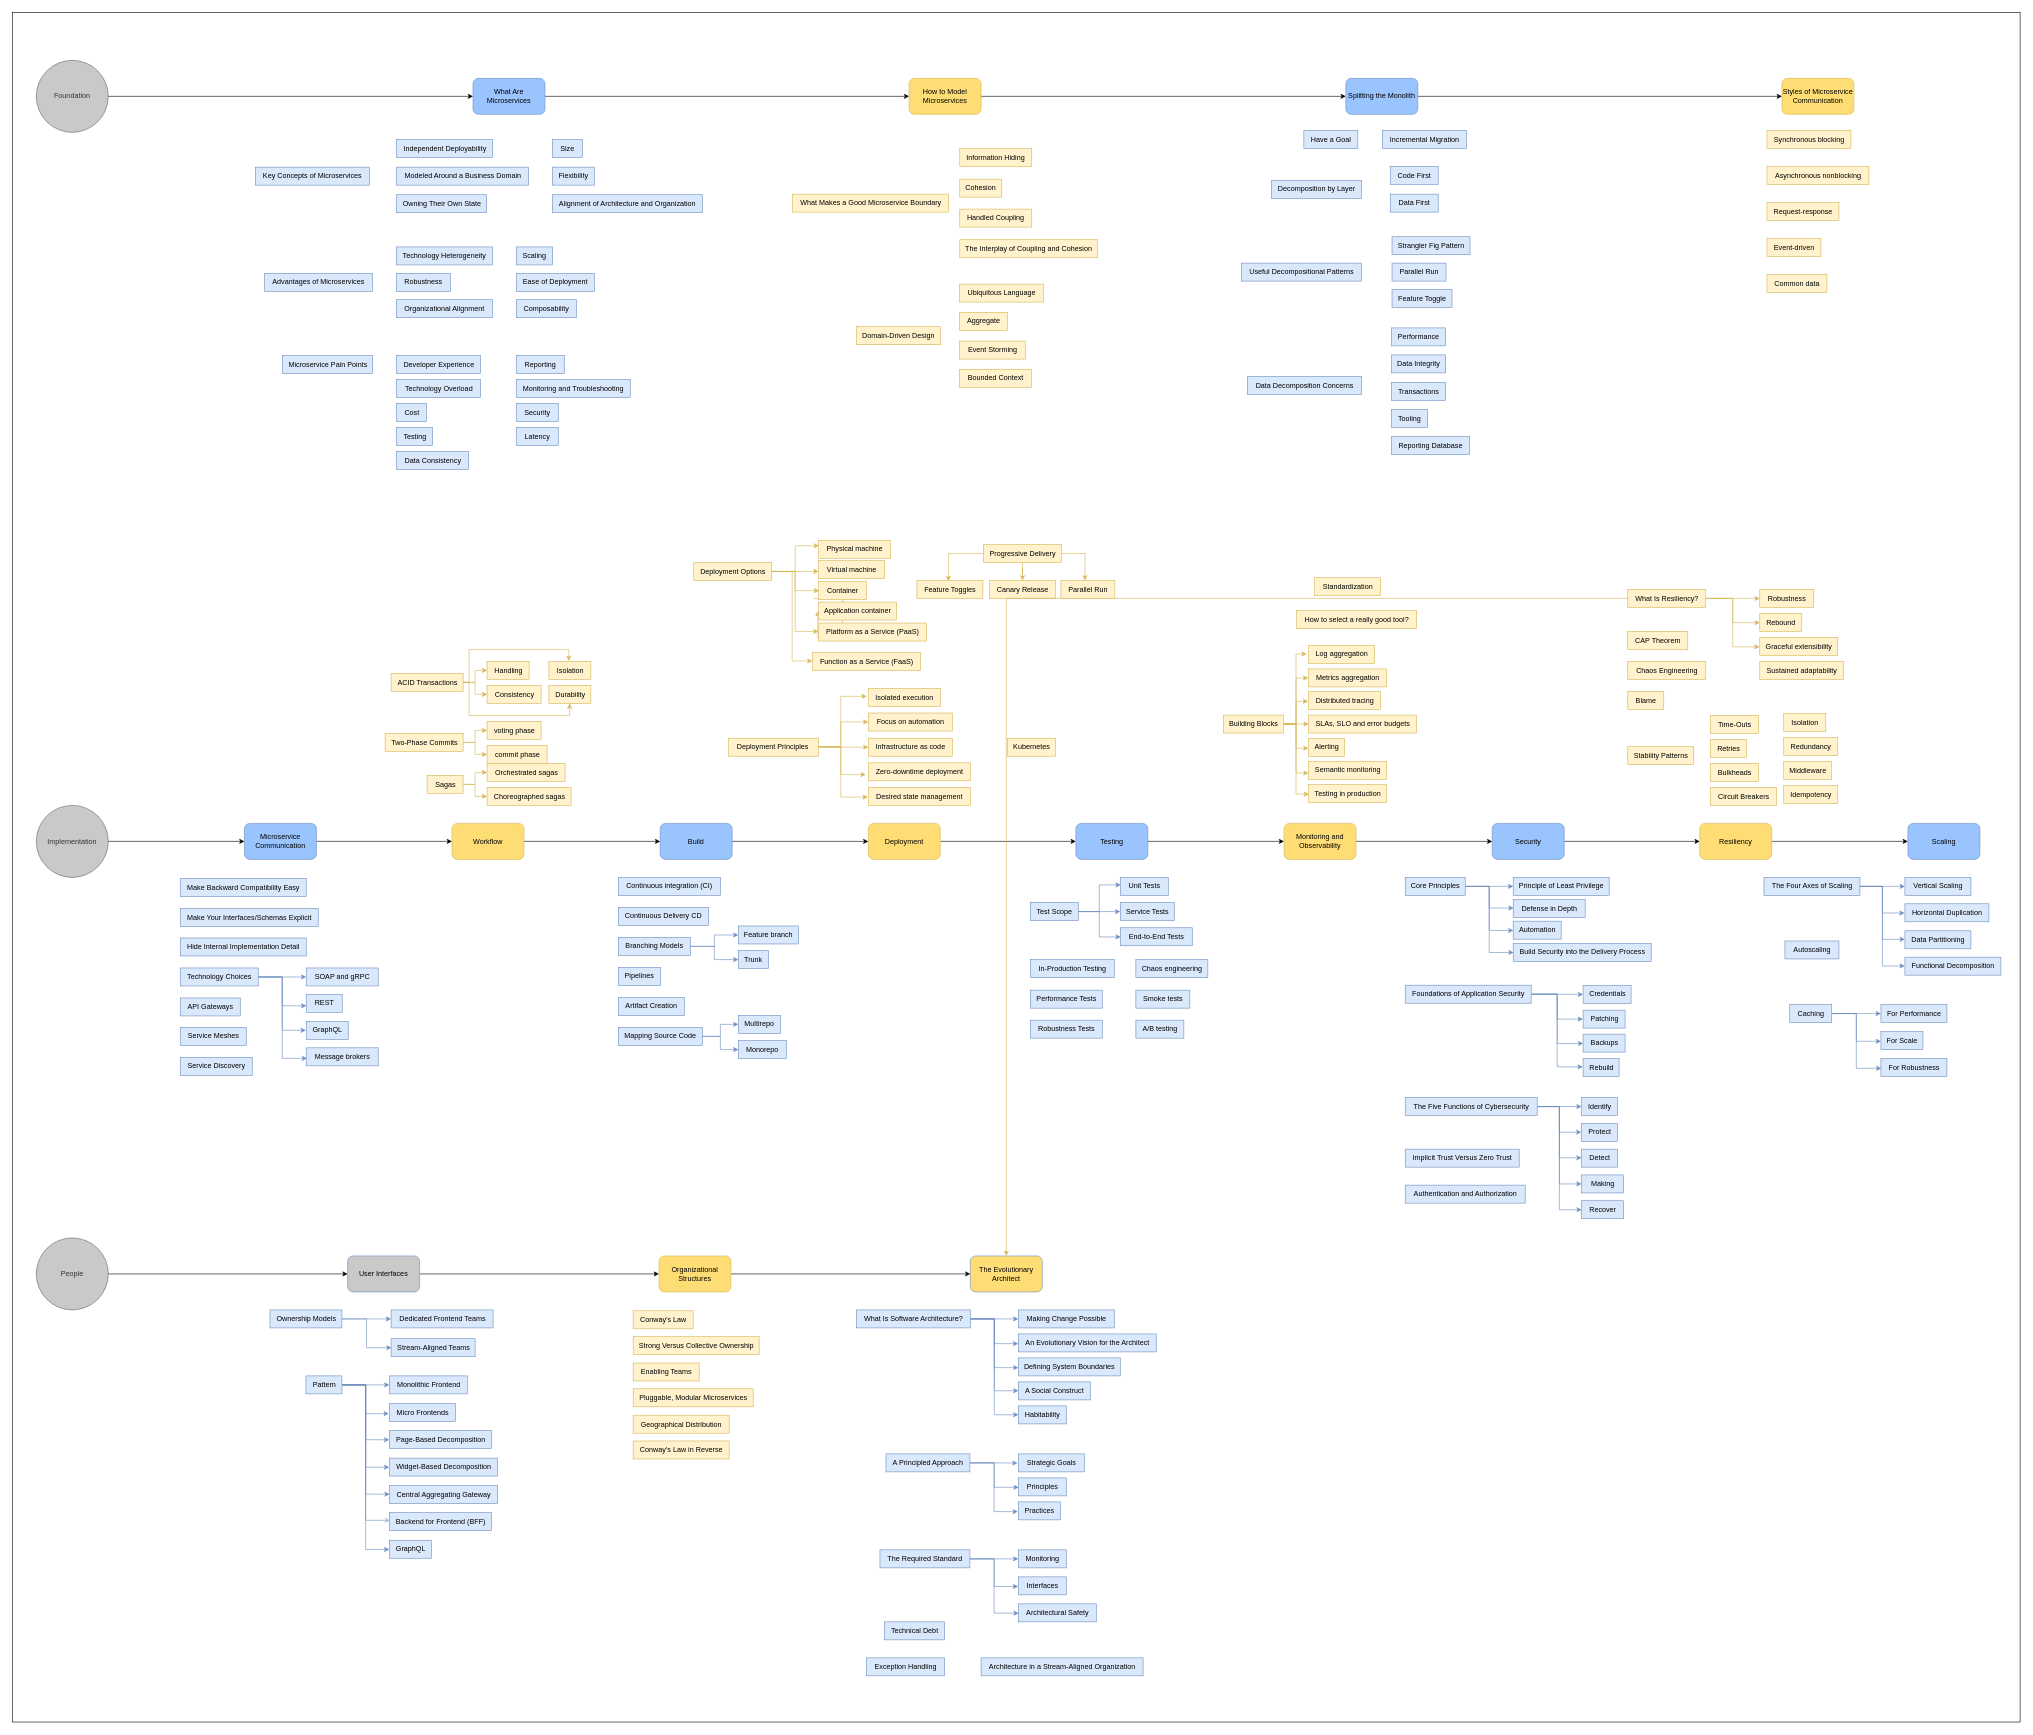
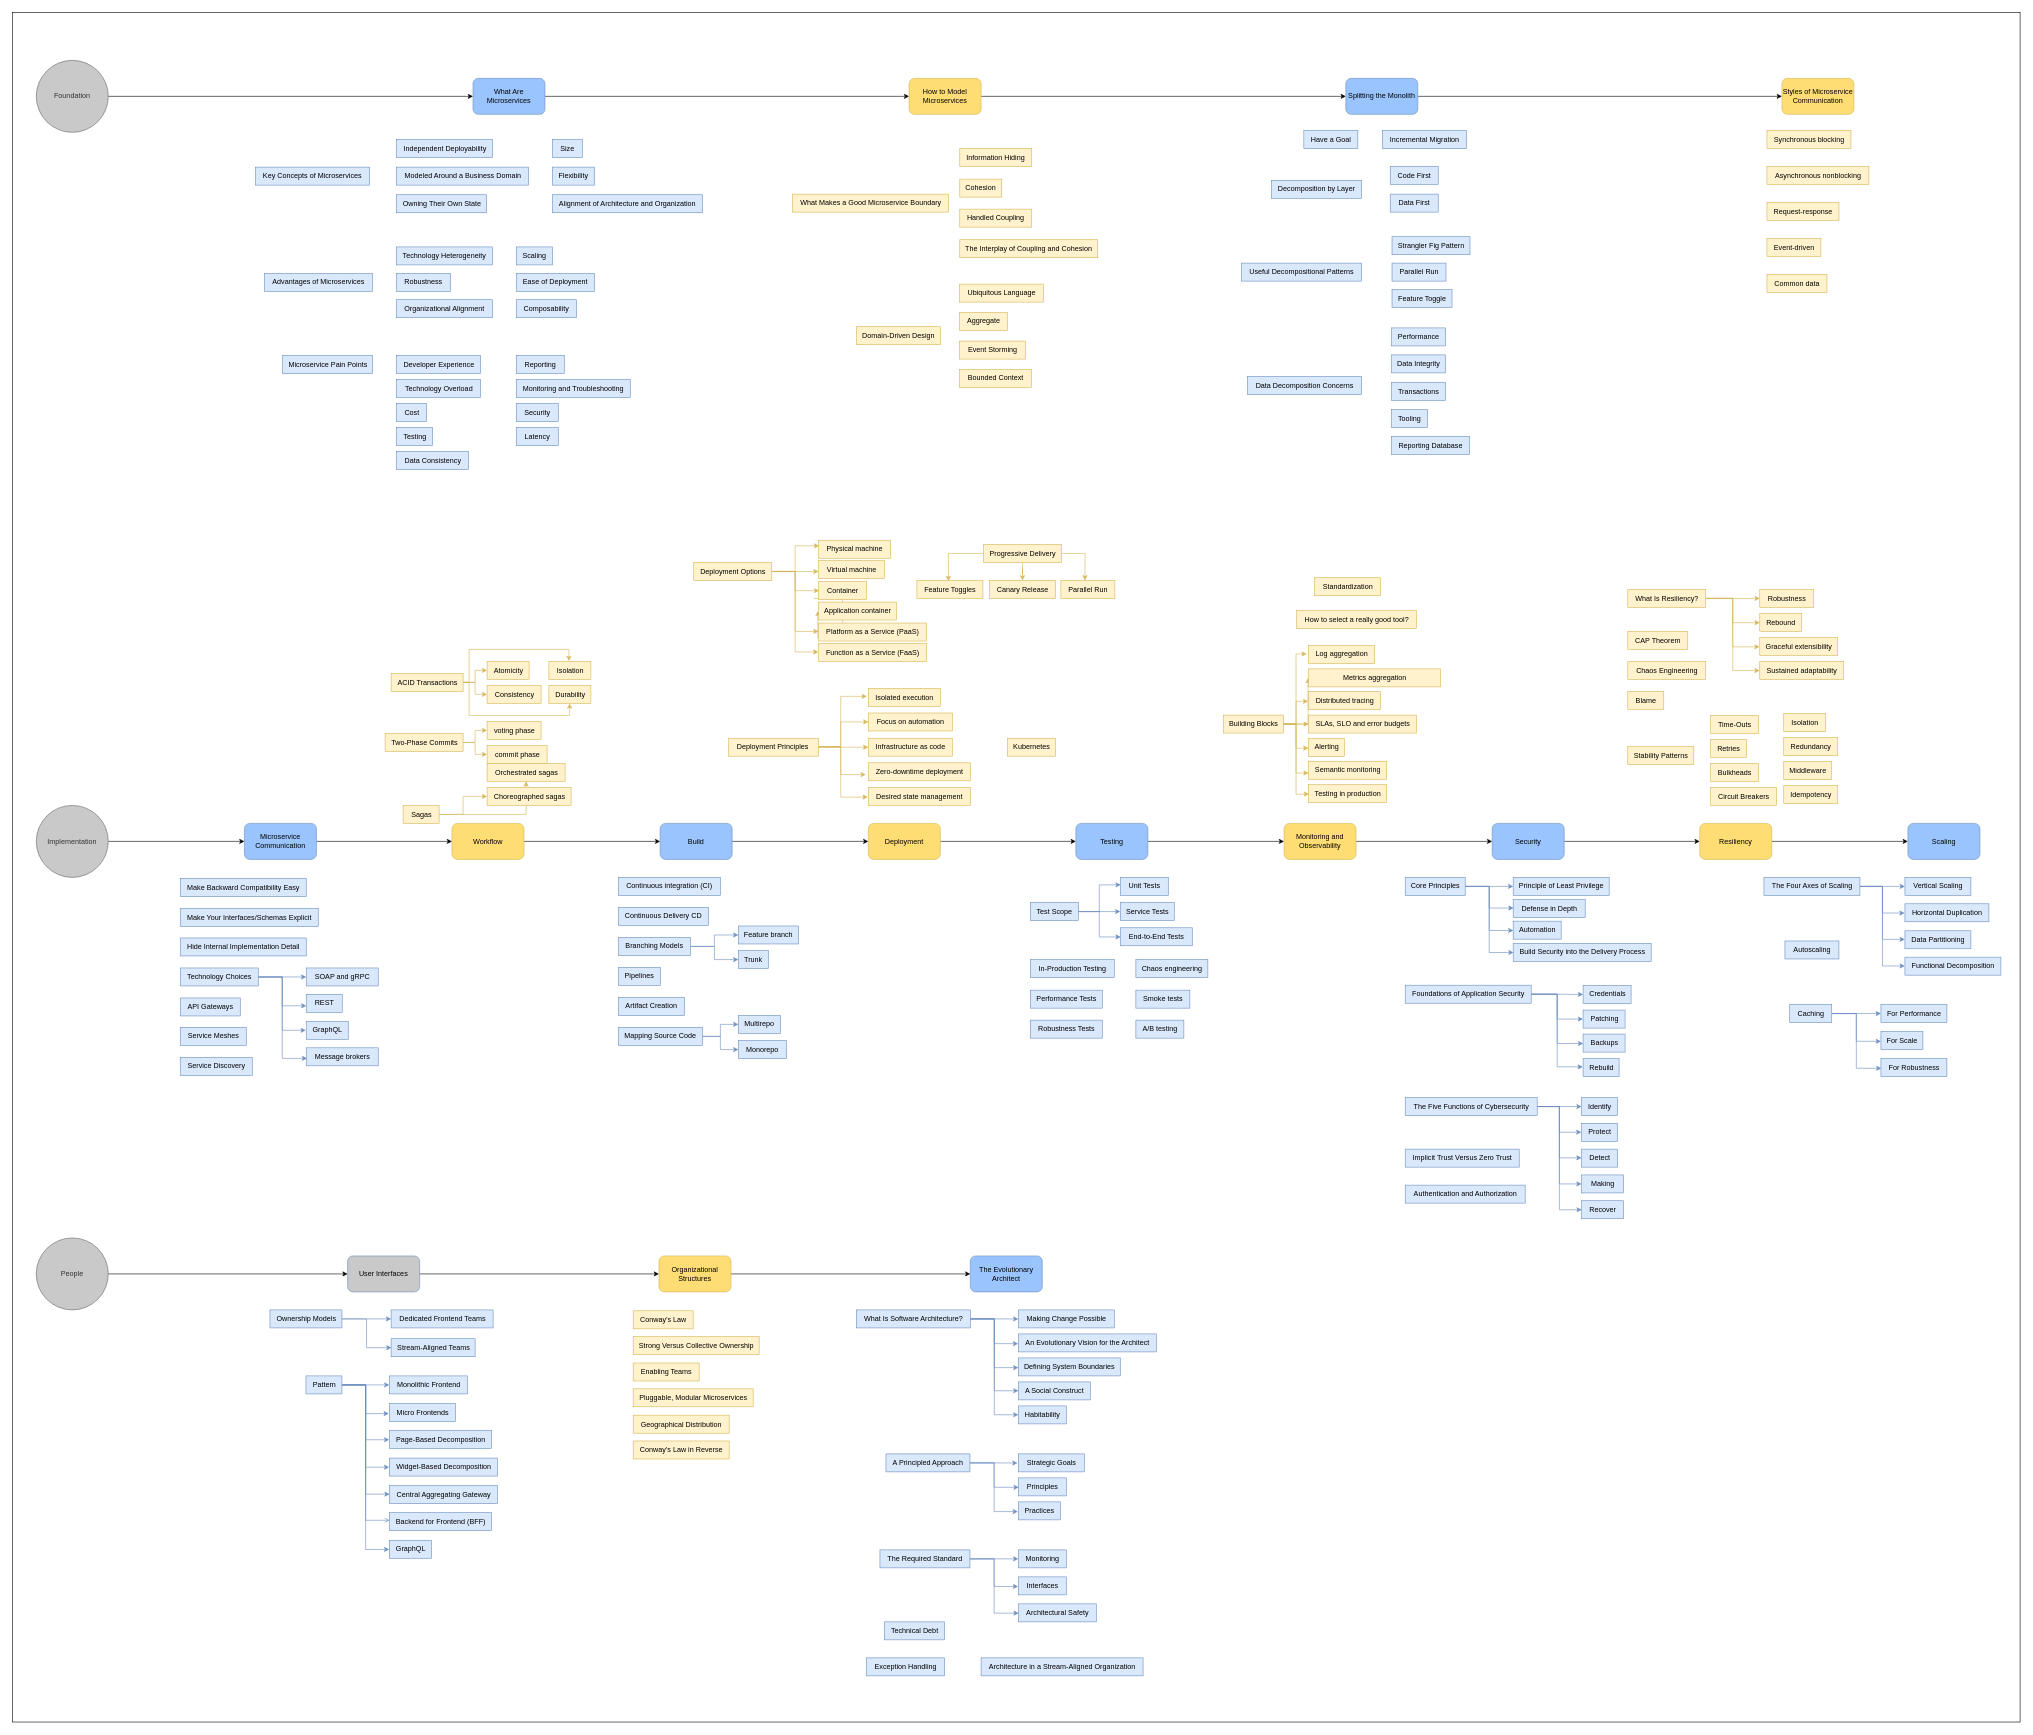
(1371, 598) -> (1743, 671)
(867, 661) -> (873, 652)
(509, 671) -> (509, 671)
(1348, 678) -> (1375, 678)
(445, 784) -> (421, 814)
(1007, 1274) -> (1007, 1274)
